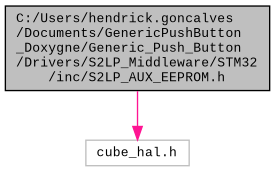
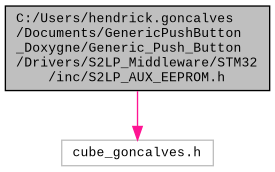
(138, 153) -> (138, 153)
